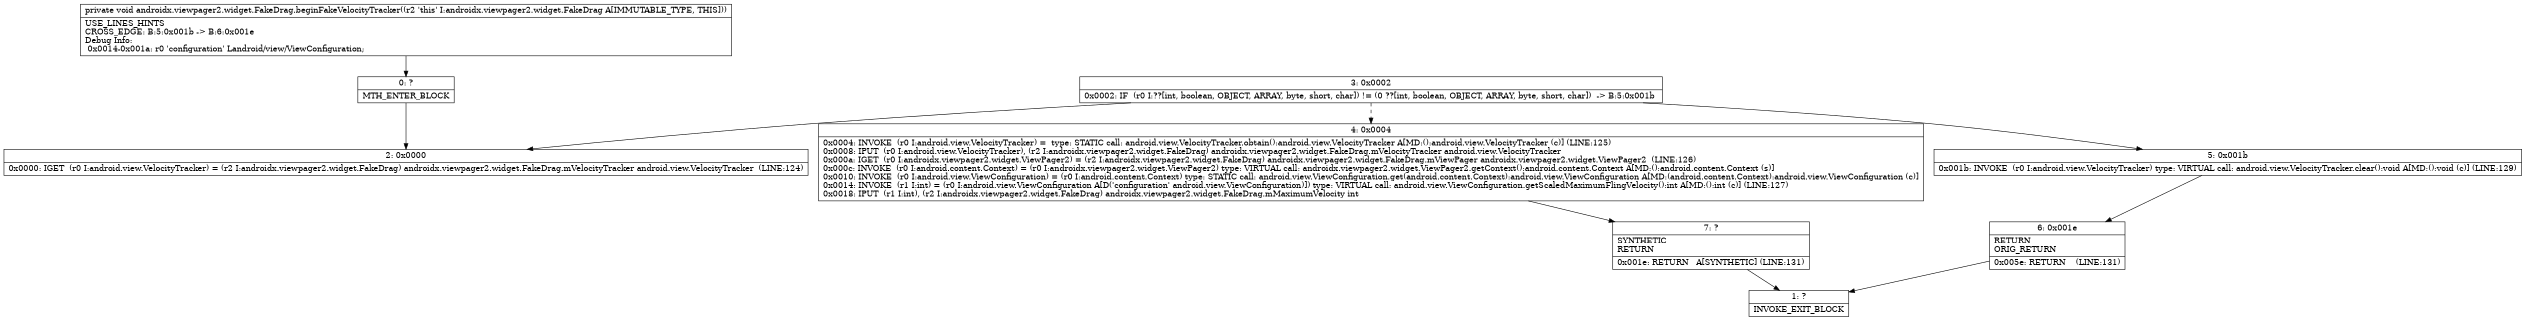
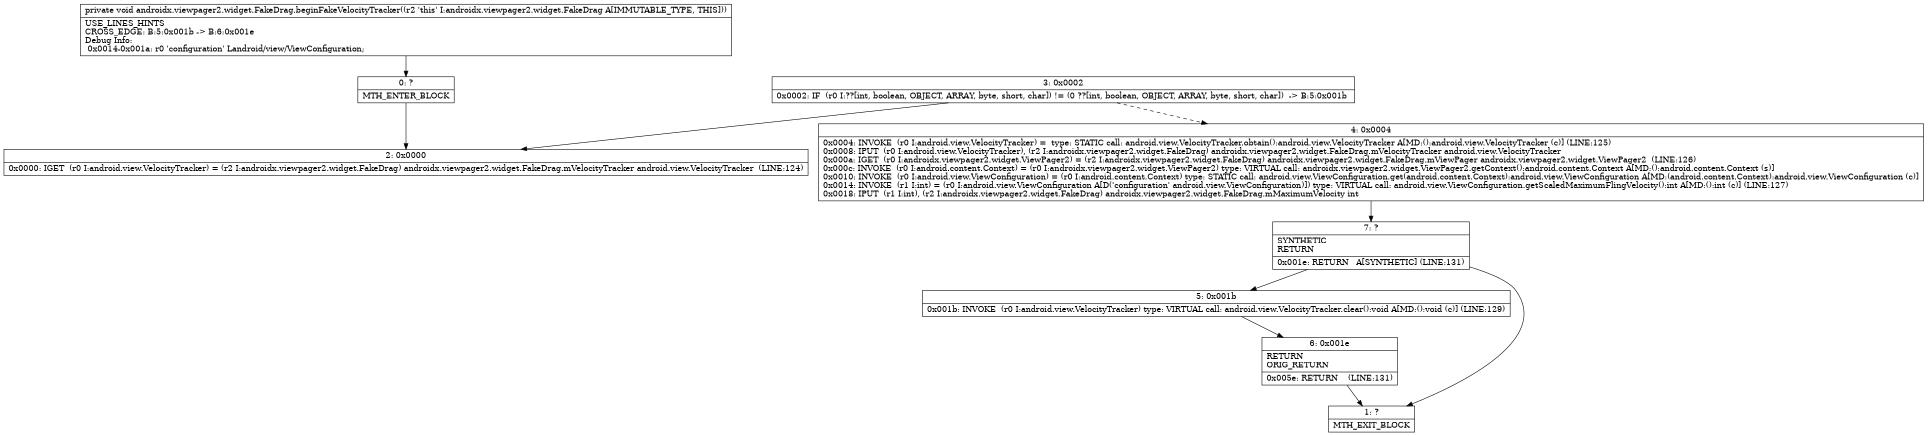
(1890, 120) -> (1282, 279)
(1799, 310) -> (1372, 425)
